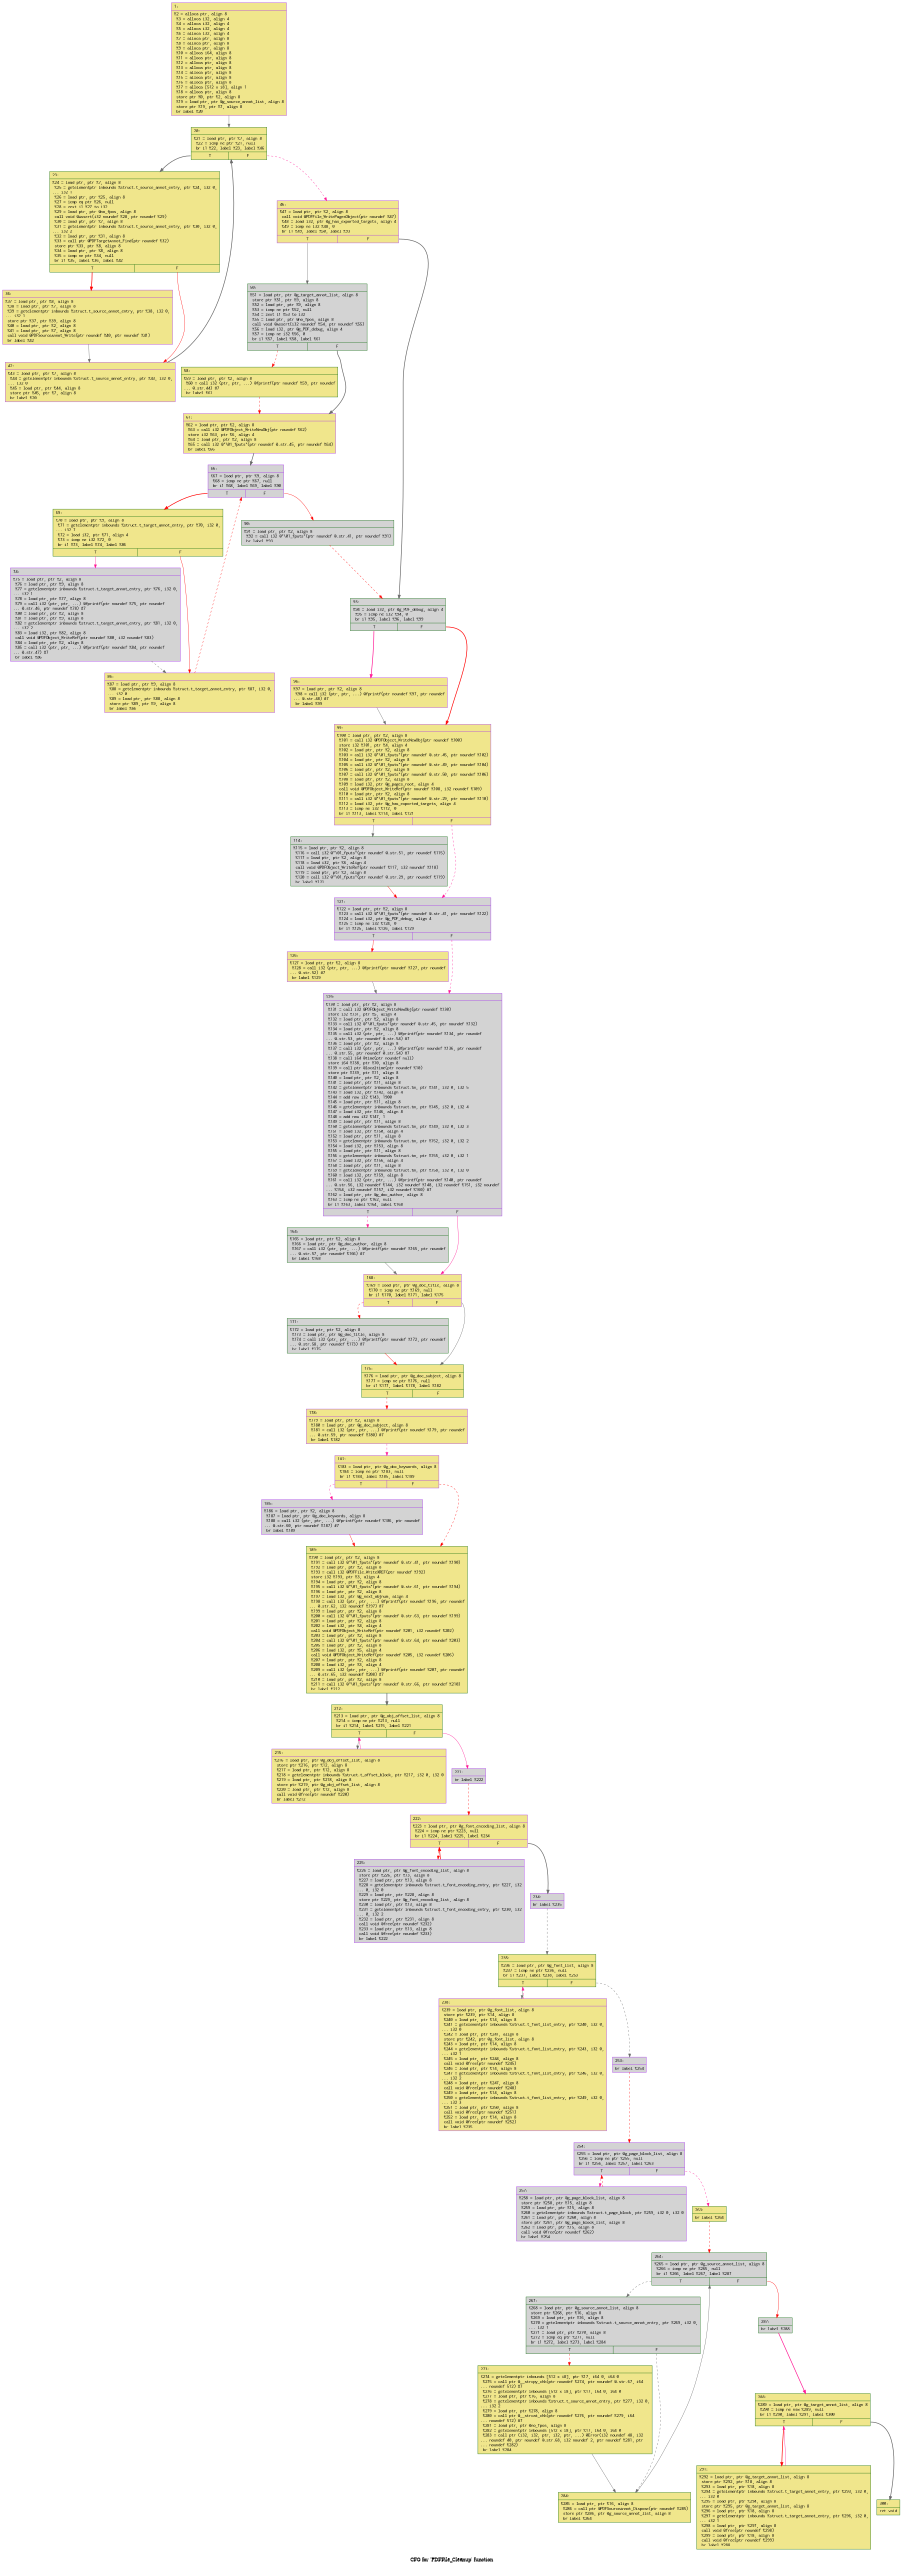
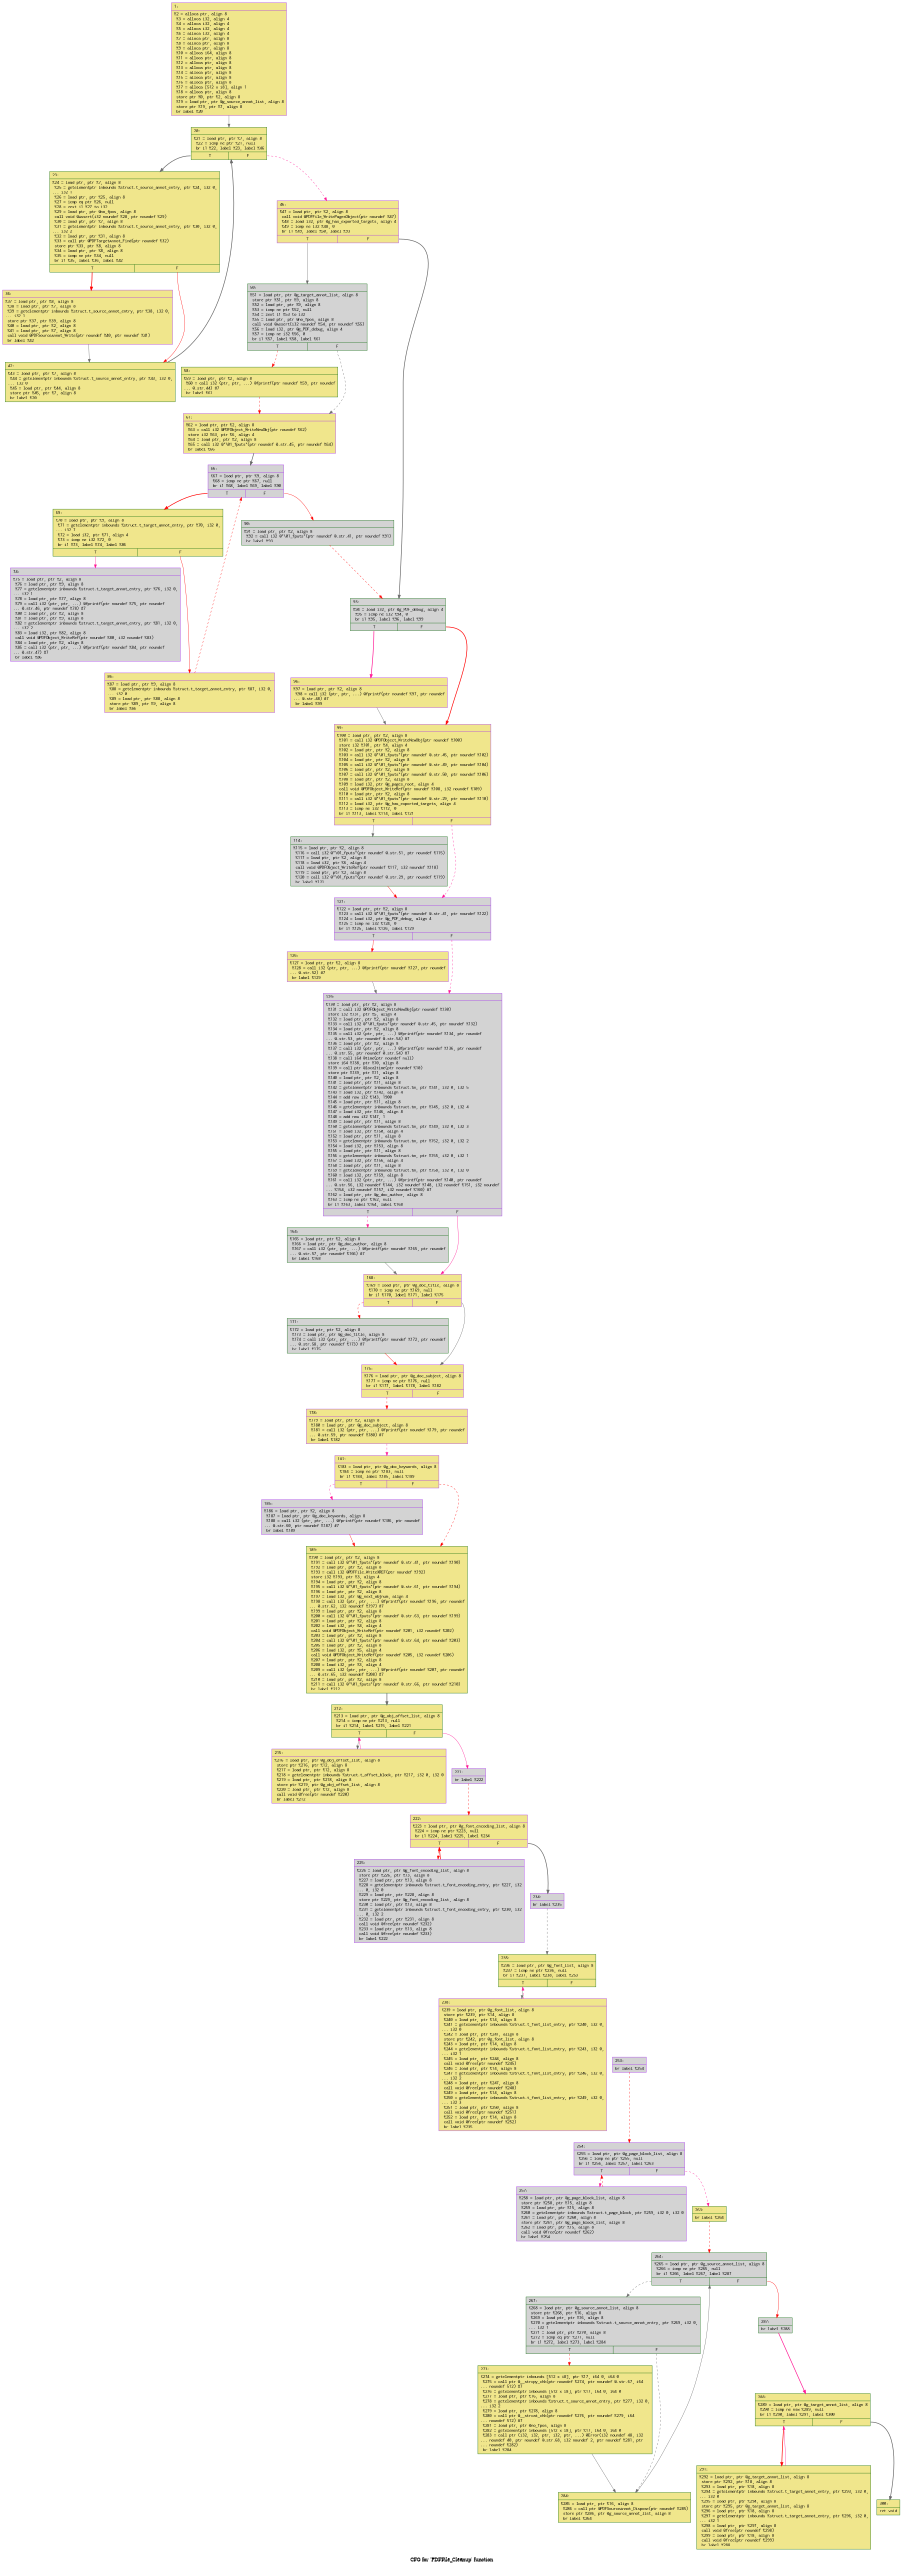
(90, 382) -> (90, 382)
(345, 383) -> (345, 383)
(158, 666) -> none
(413, 1381) -> (413, 1381)
(625, 2011) -> none
